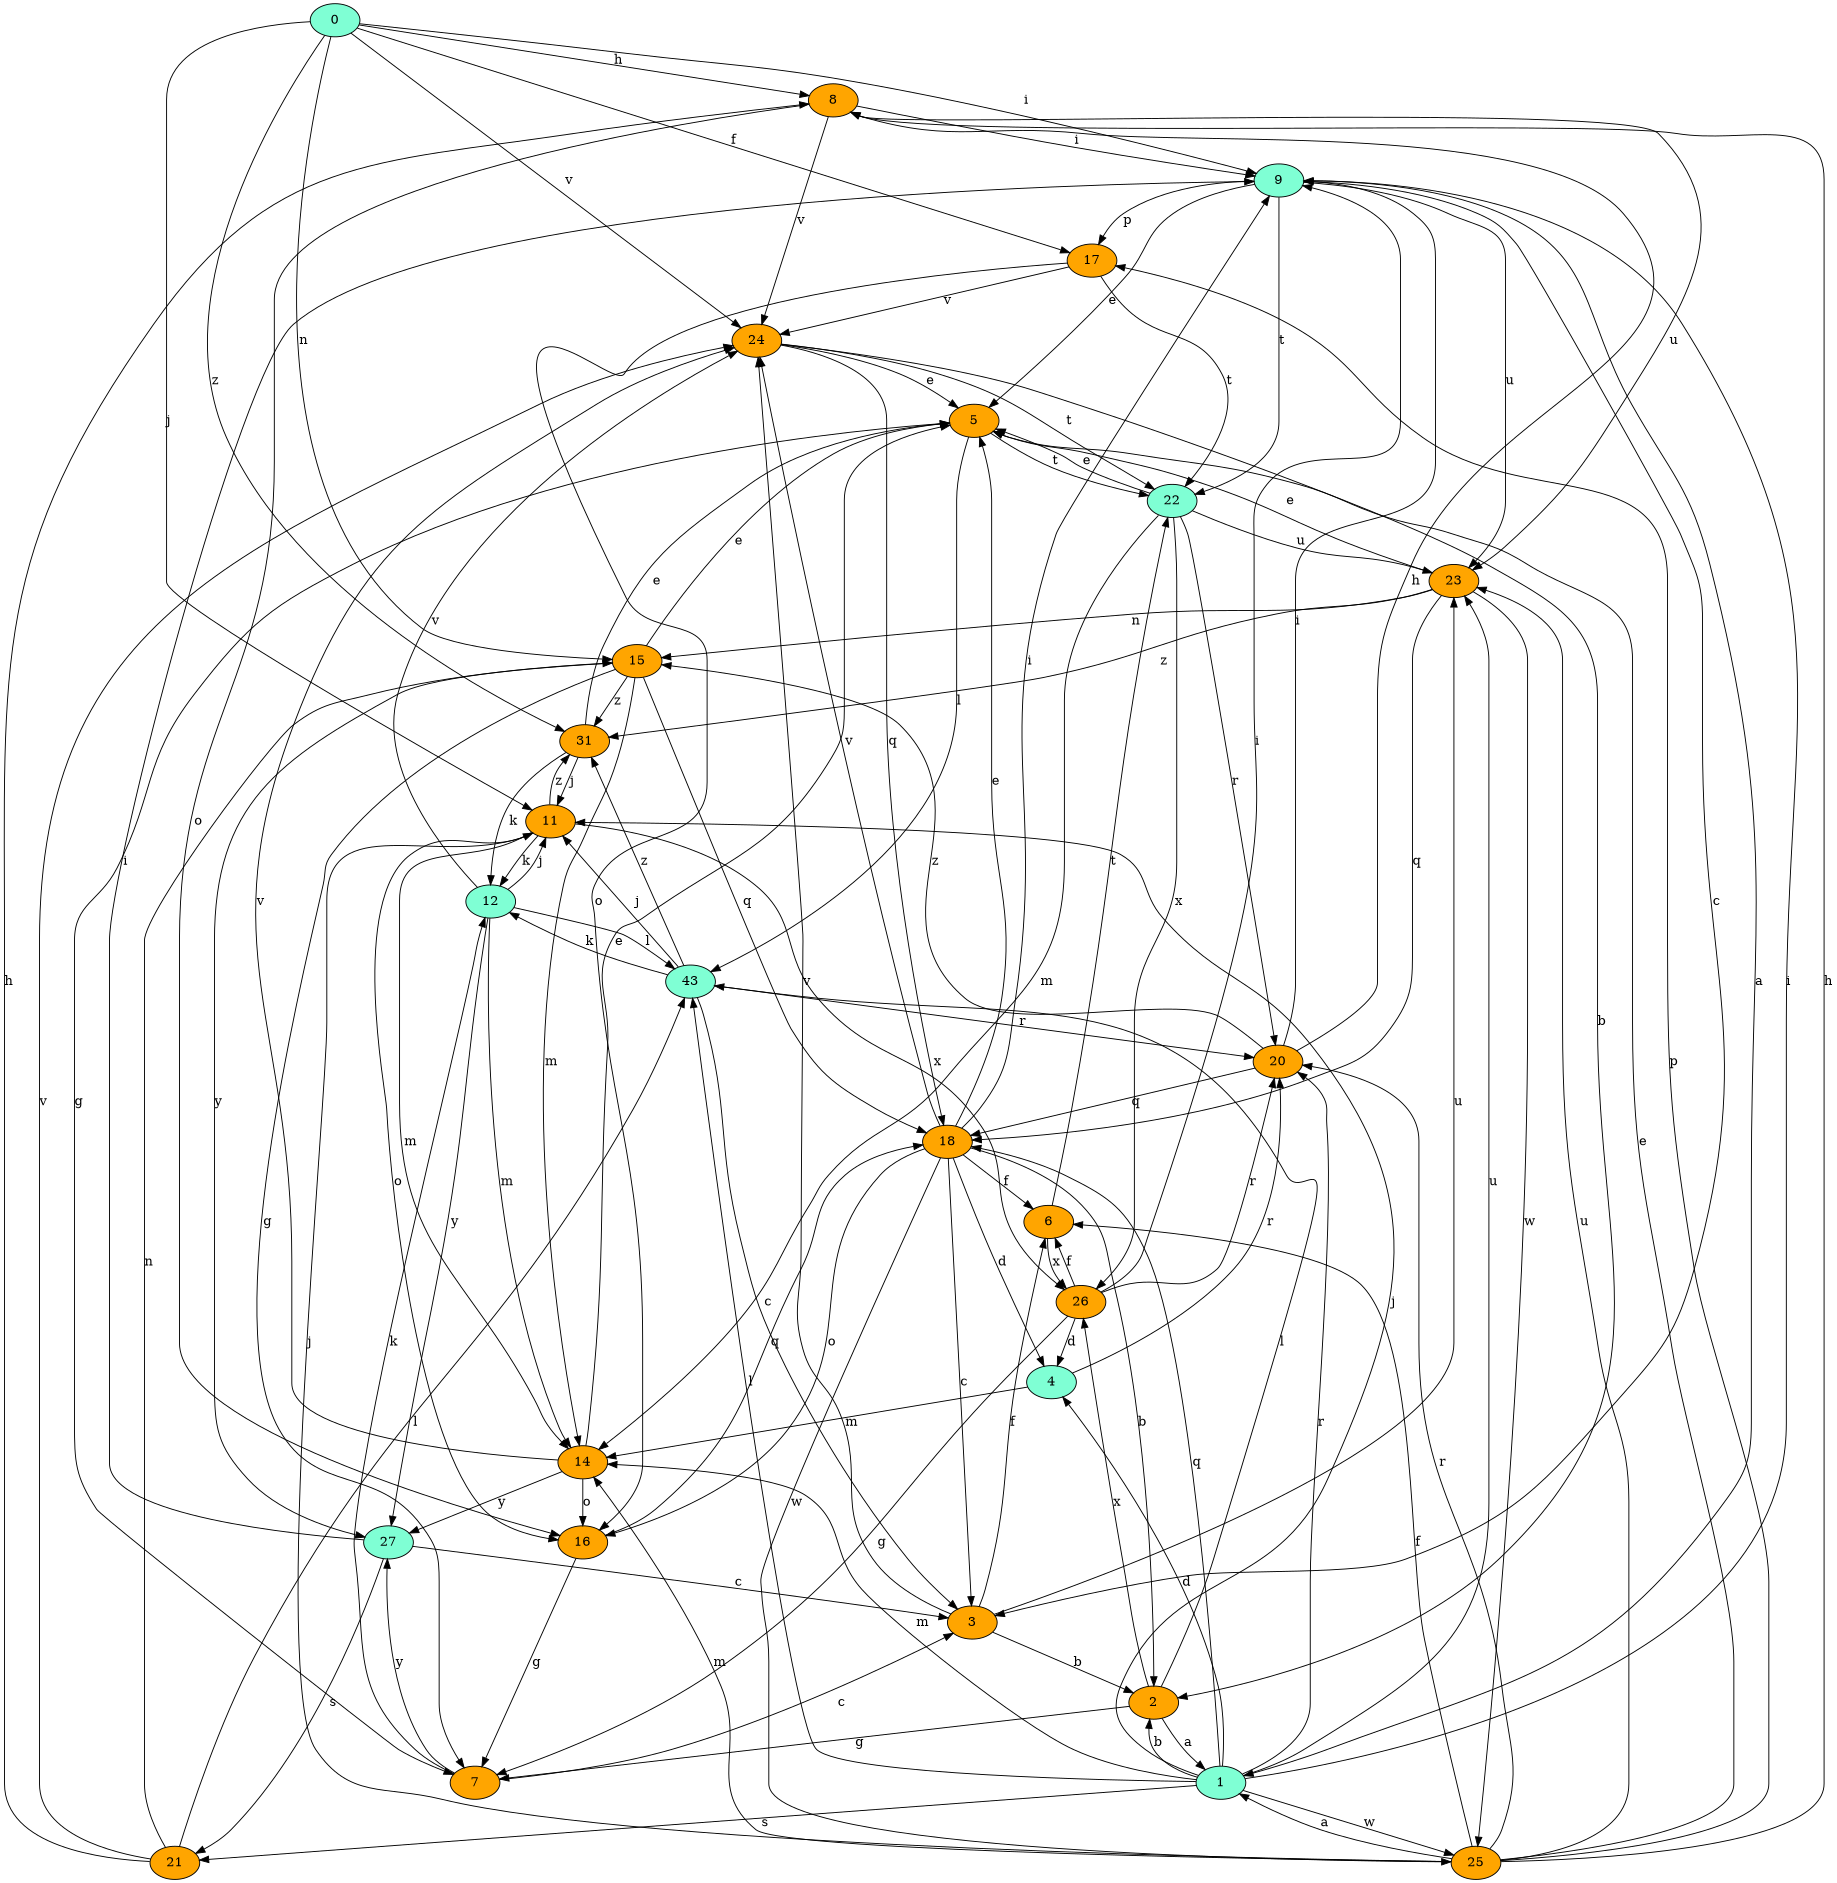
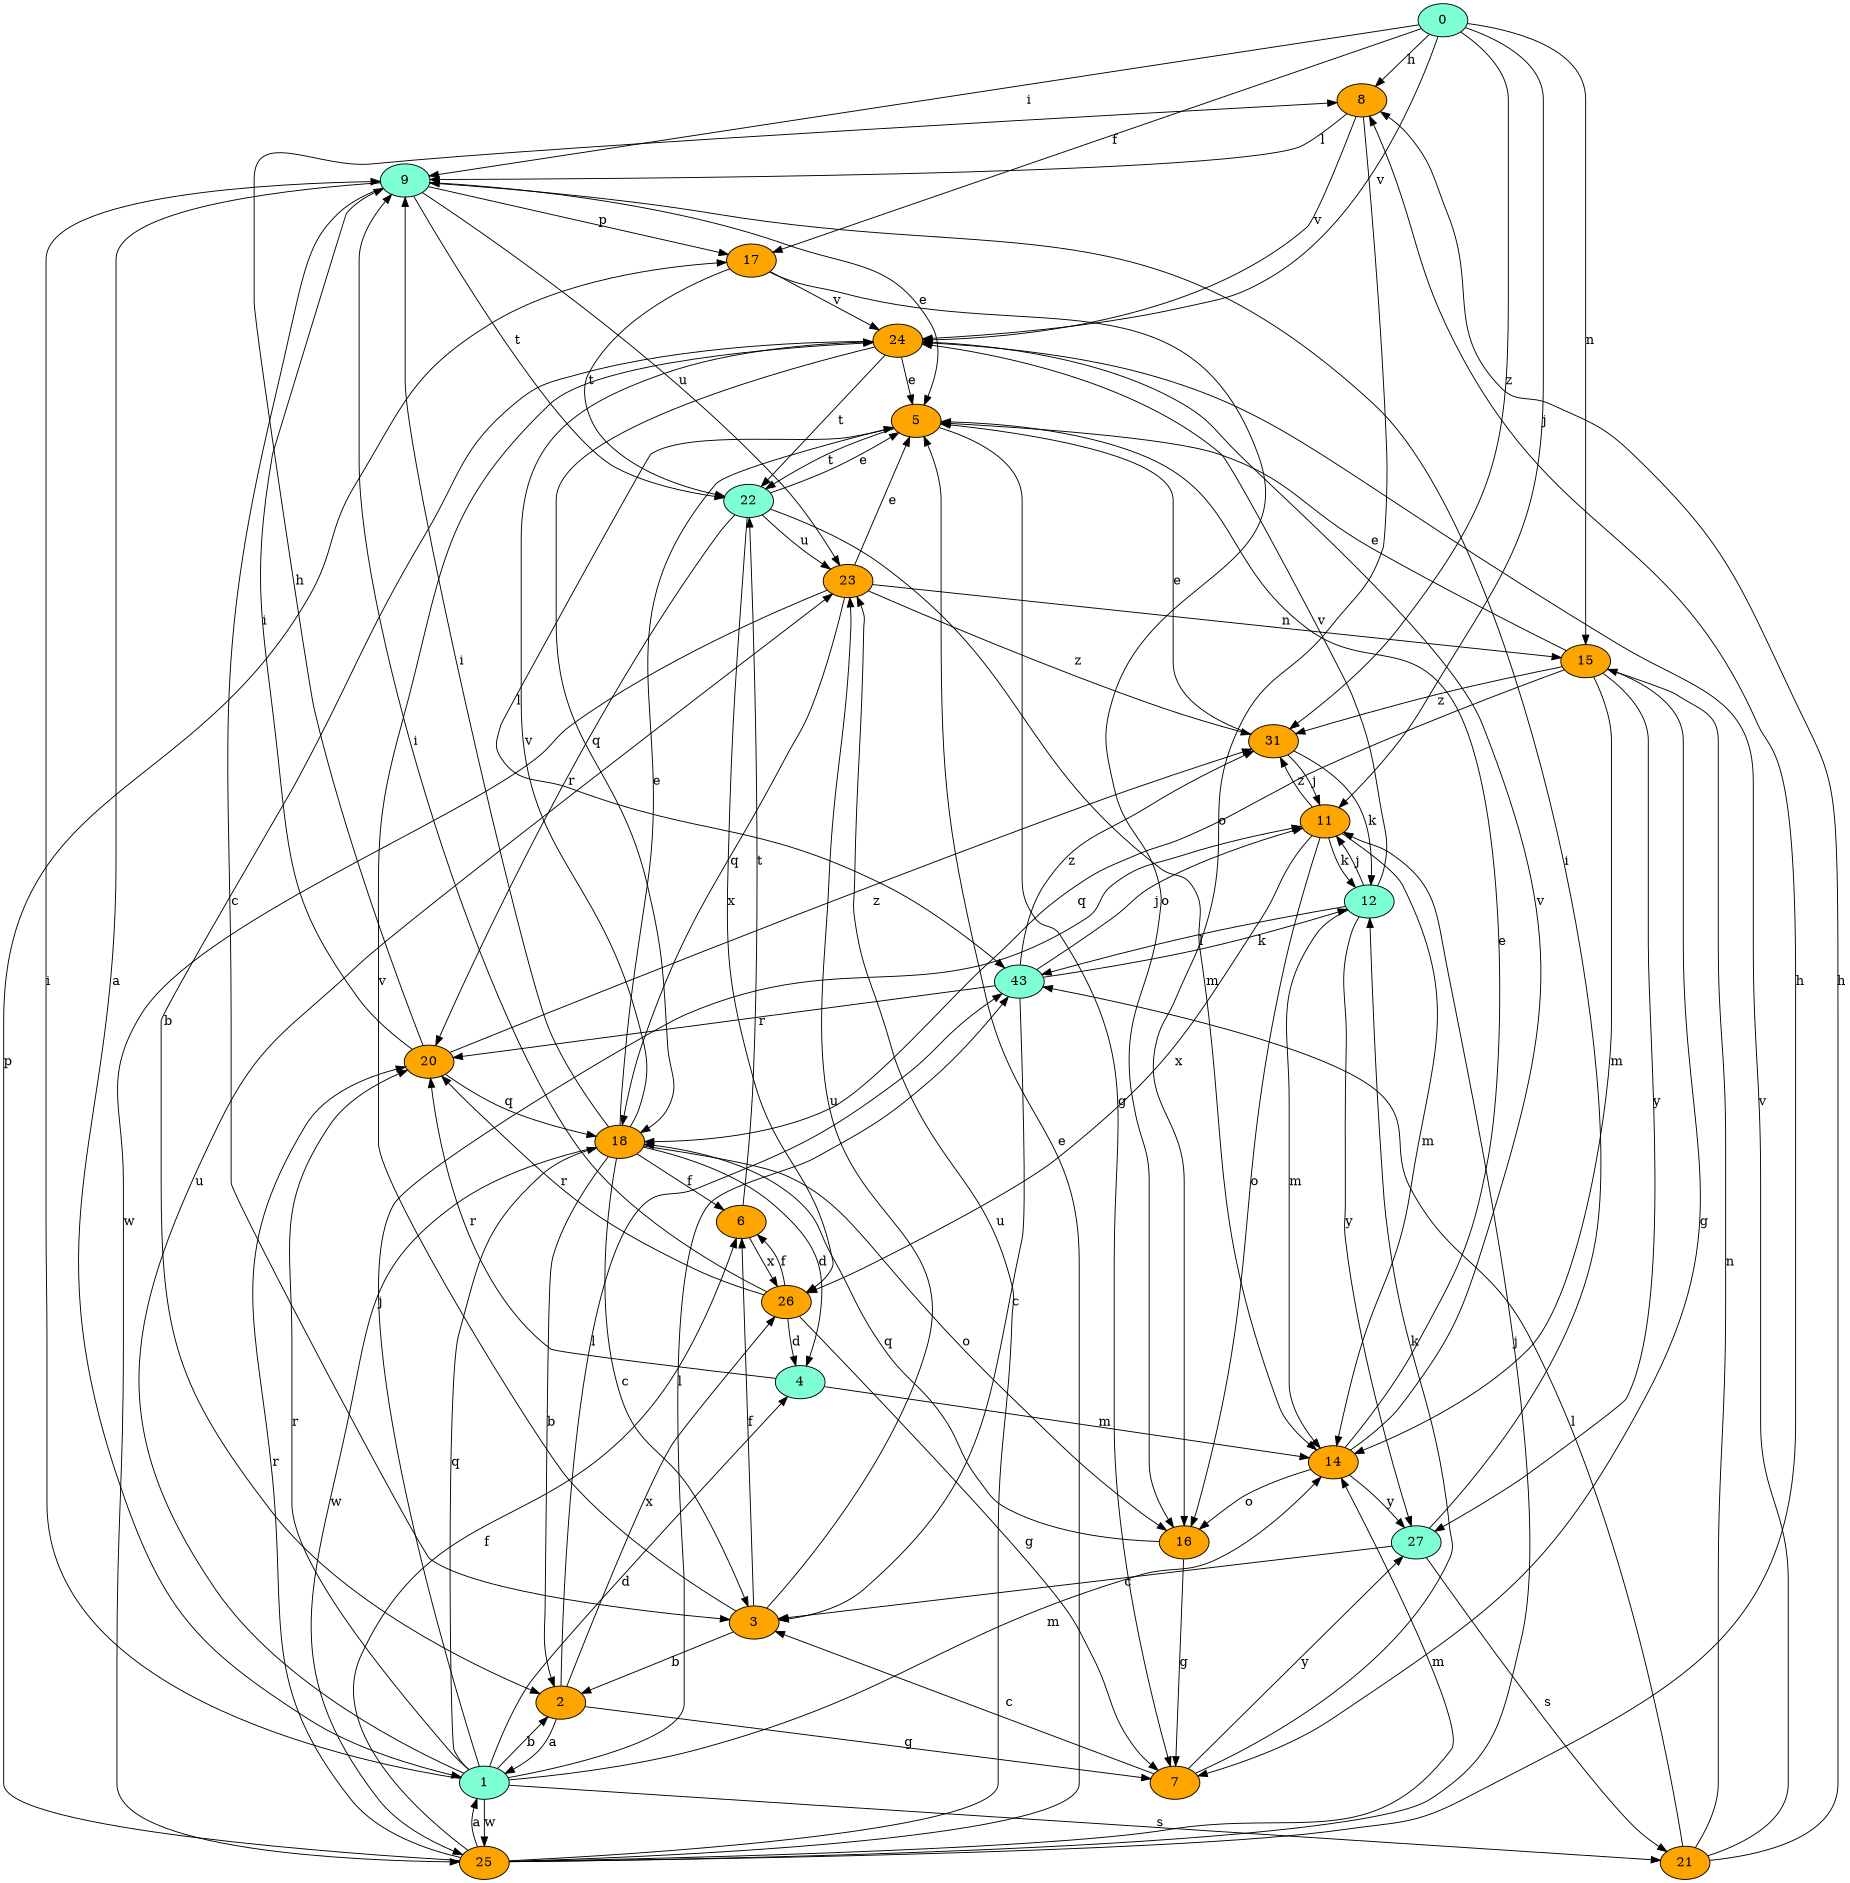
(1513, 119) -> none
(1077, 140) -> (1323, 140)
(926, 899) -> (844, 897)
